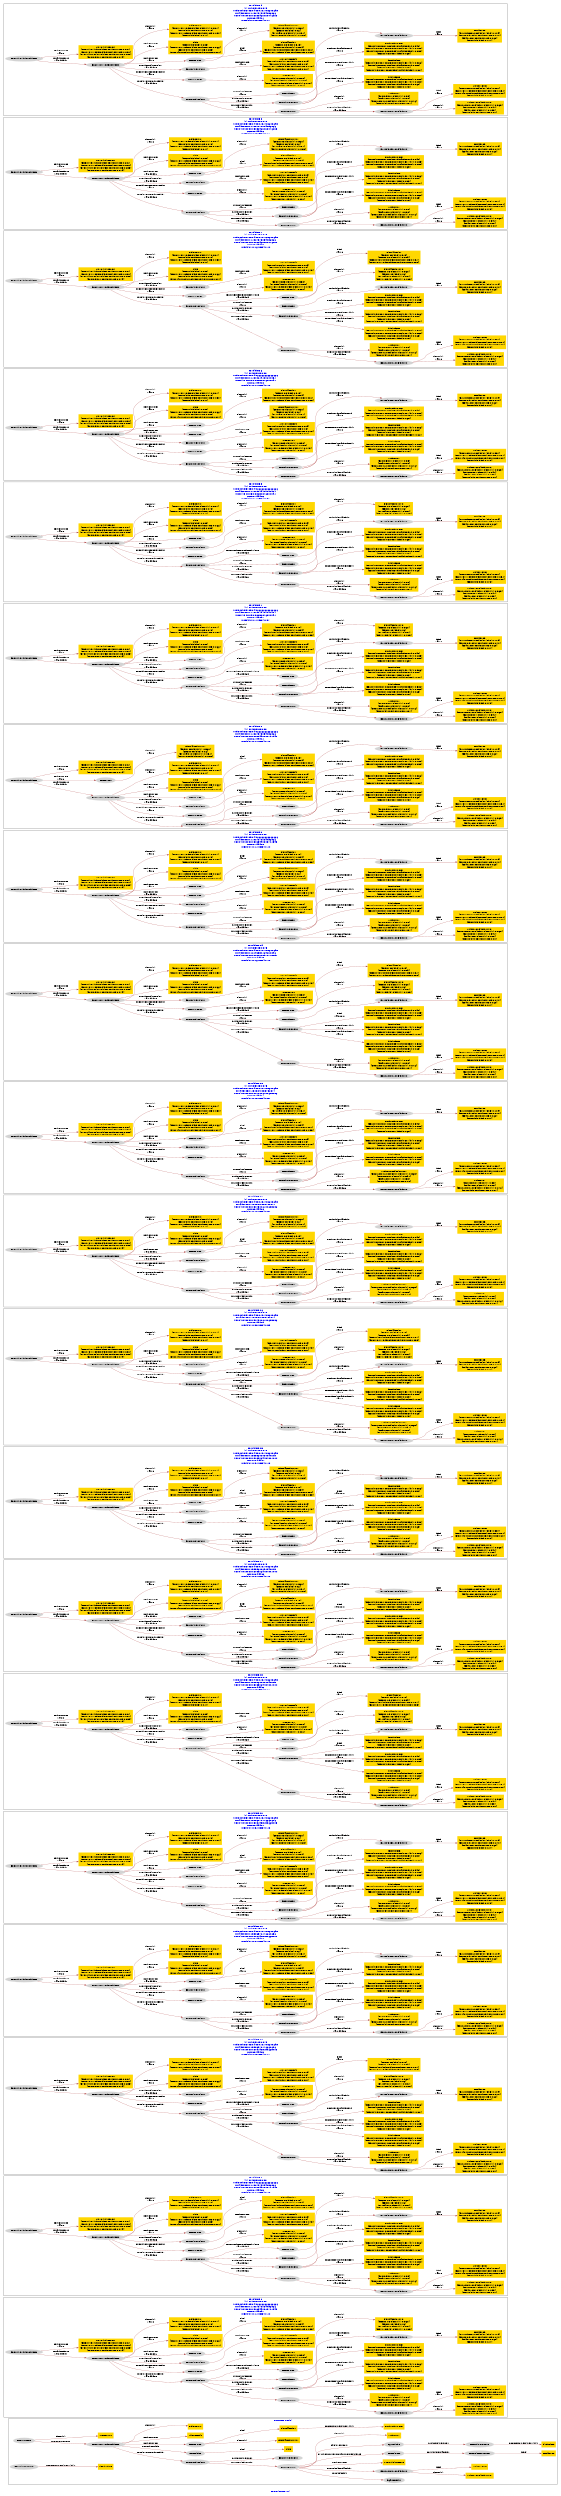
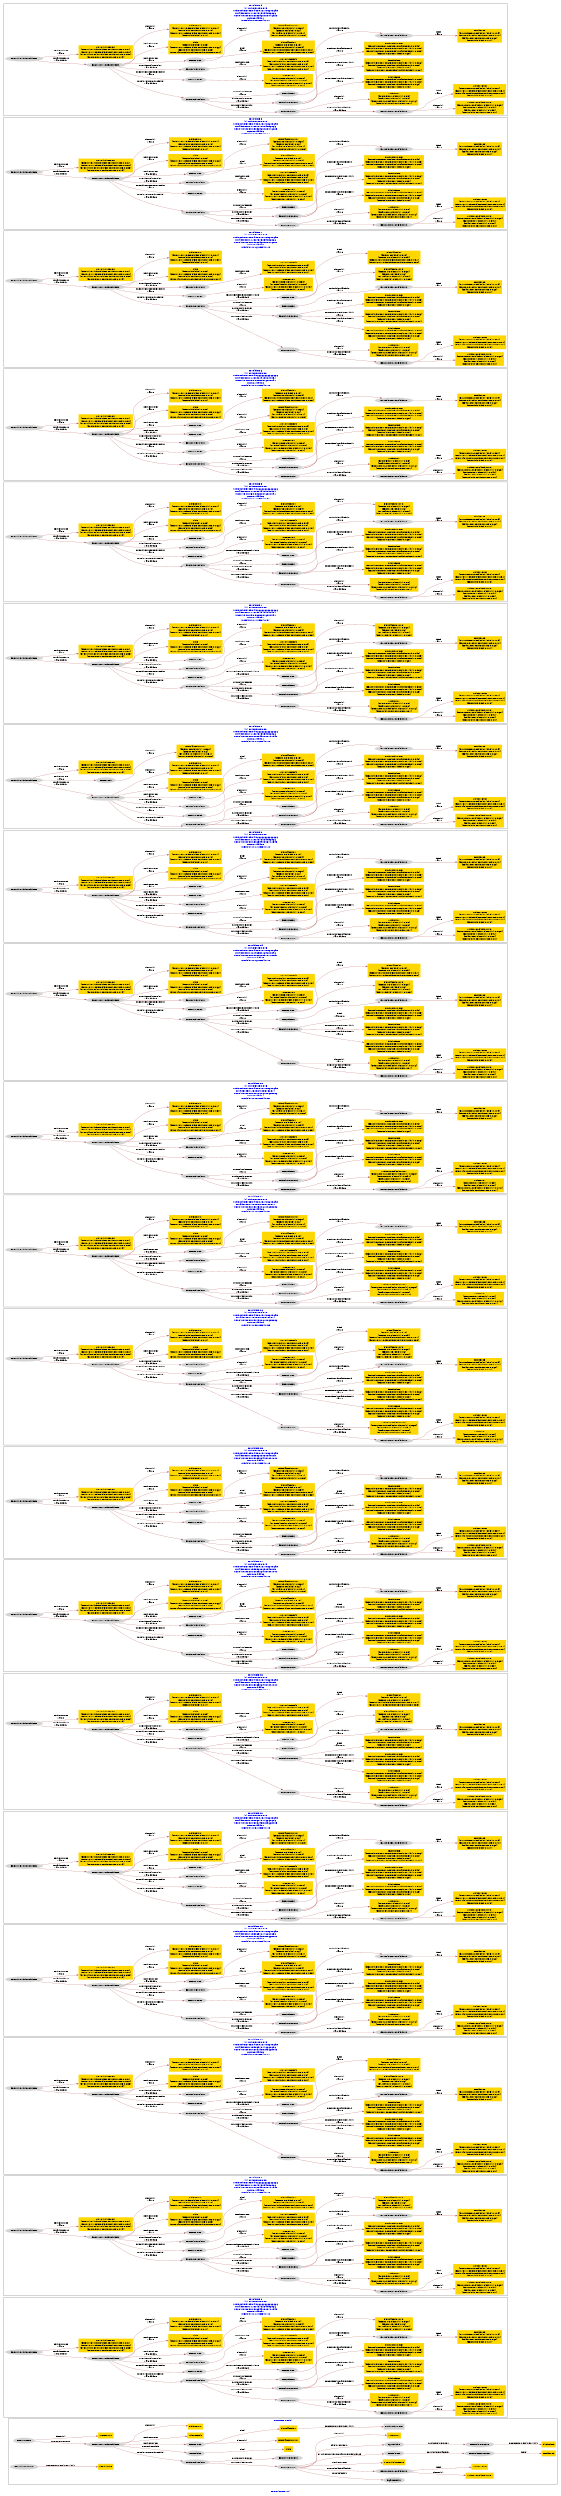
(394, 2427) -> (394, 2427)
